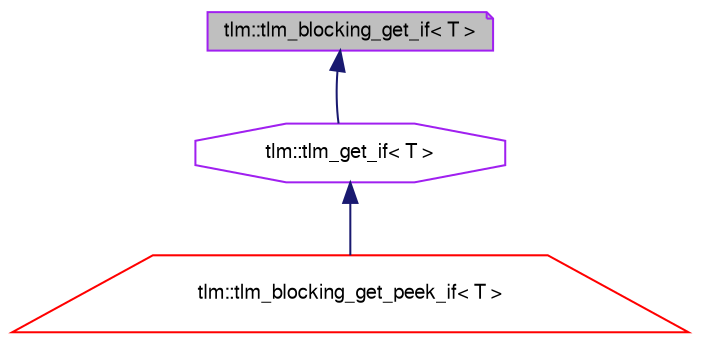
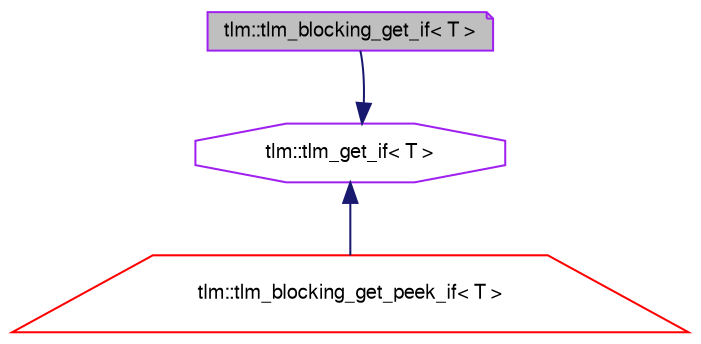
(337, 97) -> (364, 77)
